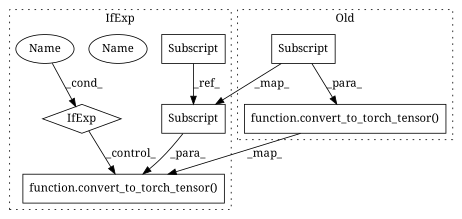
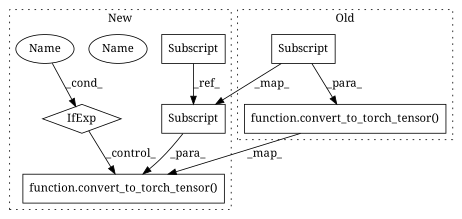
(120, 19) -> (120, 19)
